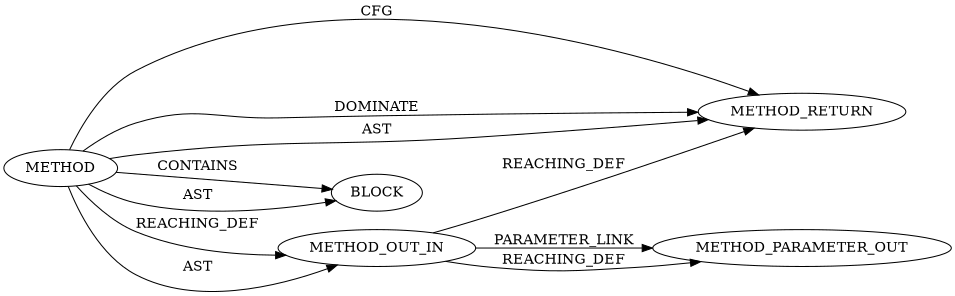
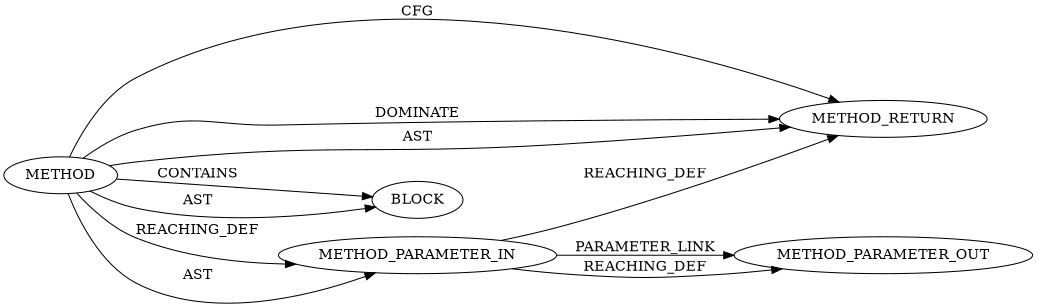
(377, 248) -> (418, 255)
